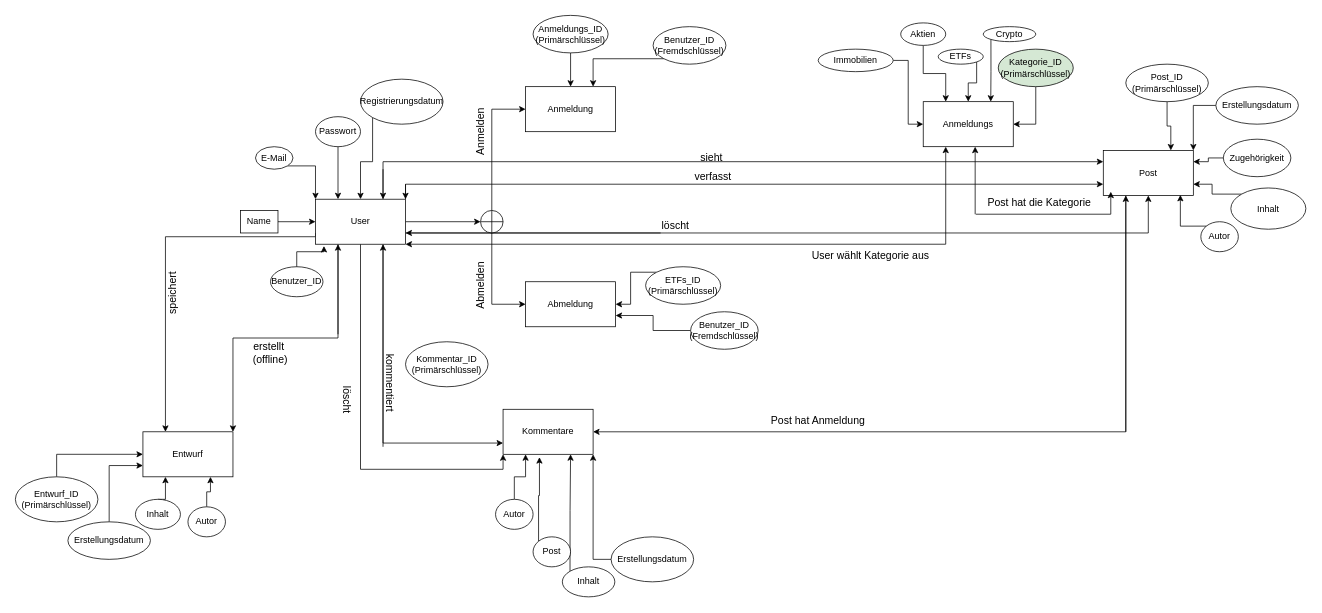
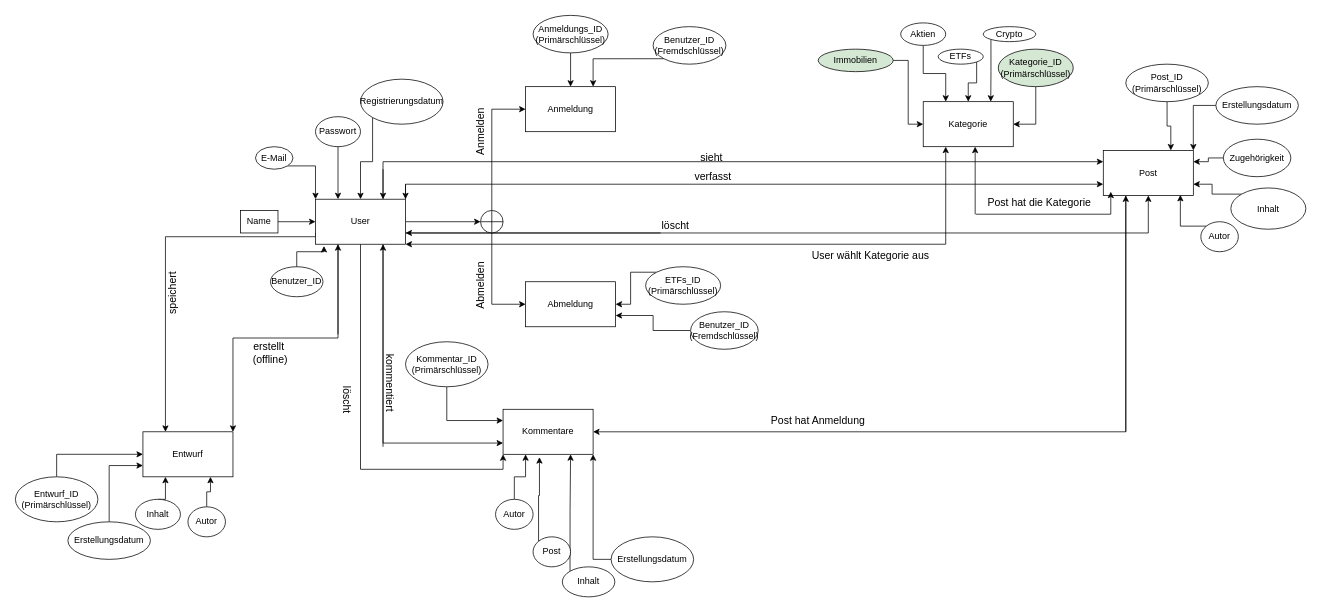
(855, 60) -> (855, 60)
(968, 124) -> (968, 124)
none -> (456, 420)
